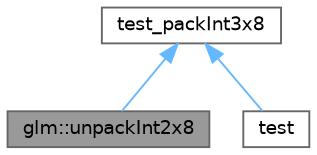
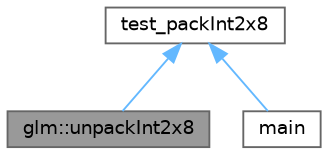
(191, 25) -> (195, 25)
(276, 129) -> (282, 129)
